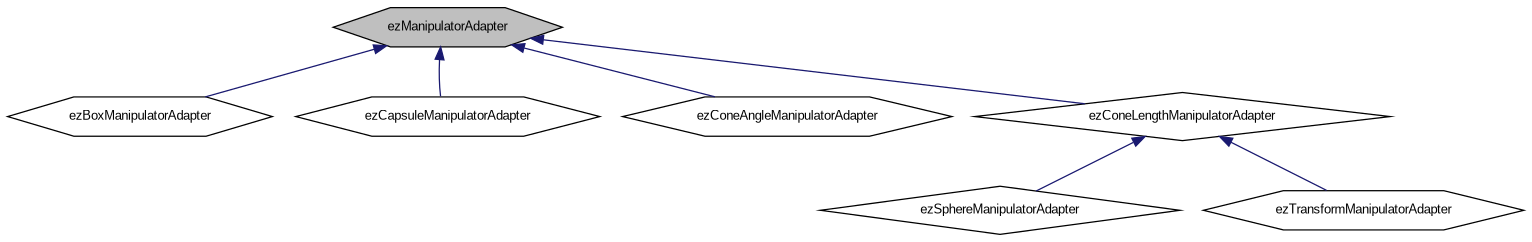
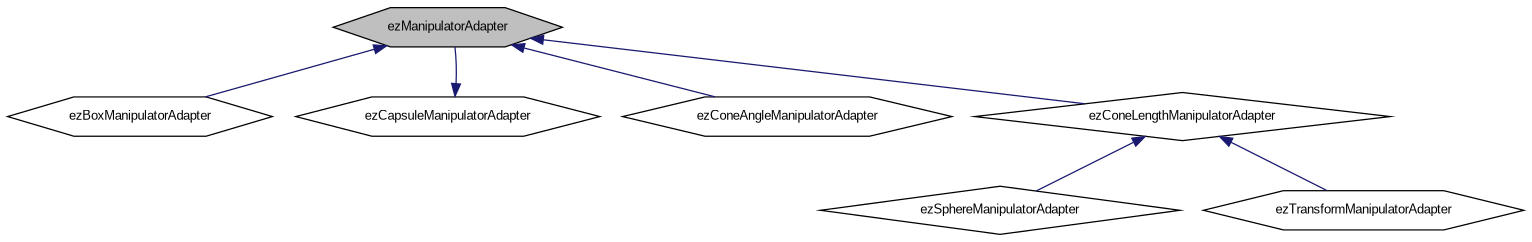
(439, 78) -> (456, 65)
